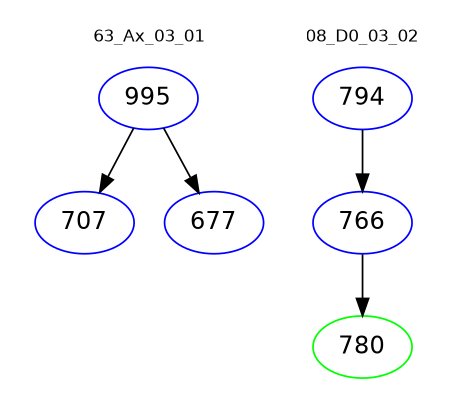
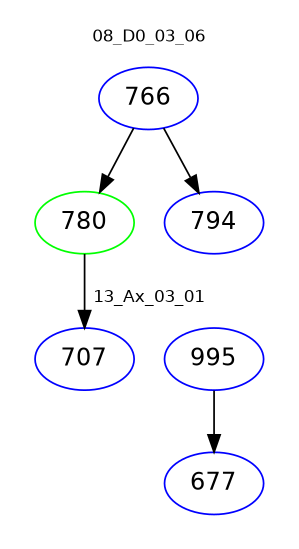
(149, 37) -> (149, 298)
(363, 37) -> (149, 37)
(121, 152) -> (85, 292)
(363, 152) -> (177, 153)
